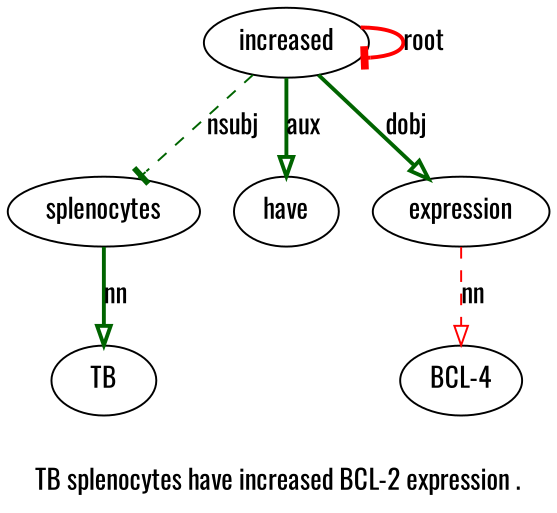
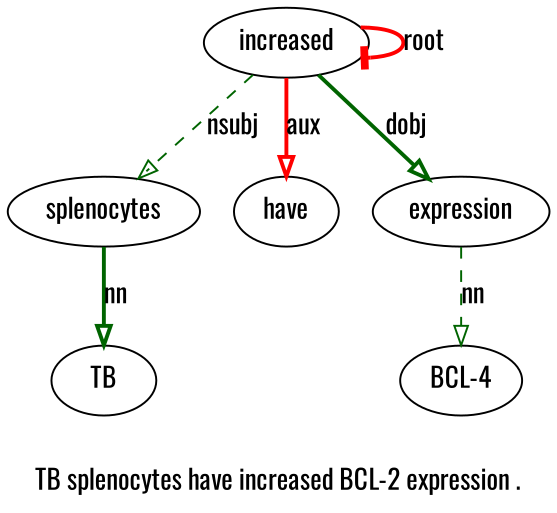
(286, 117) -> (286, 117)
(200, 123) -> (200, 123)
(461, 286) -> (461, 286)
